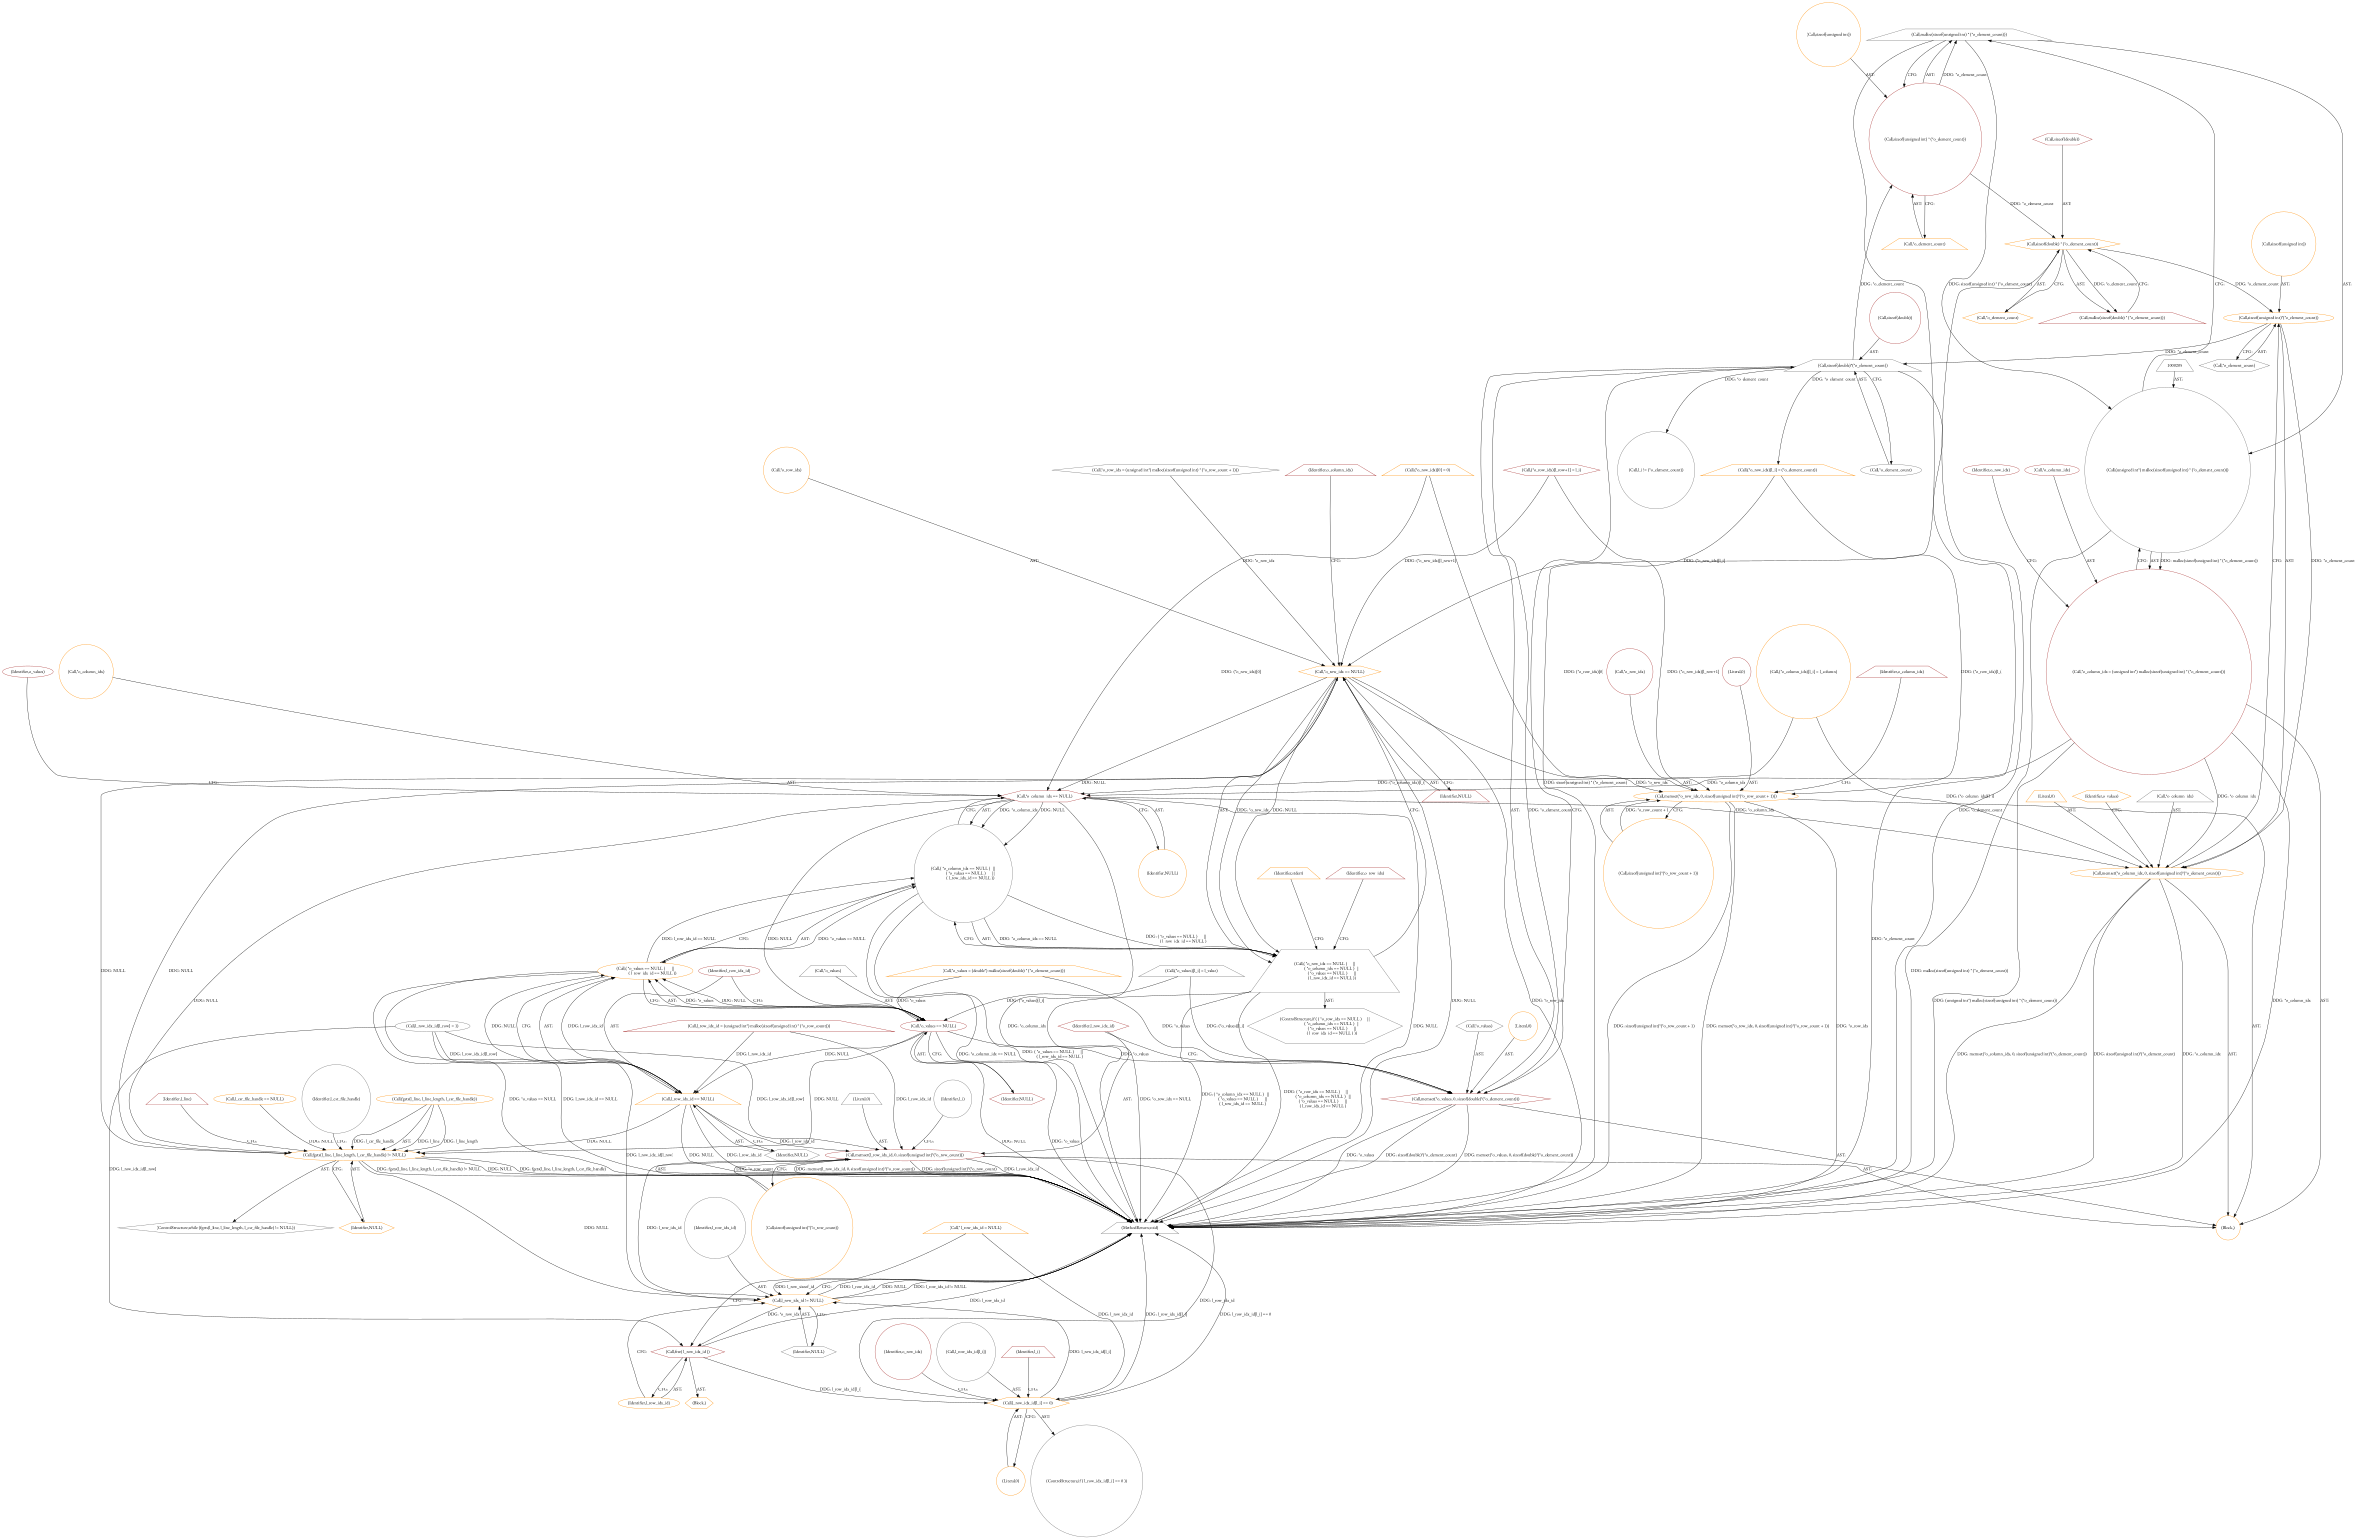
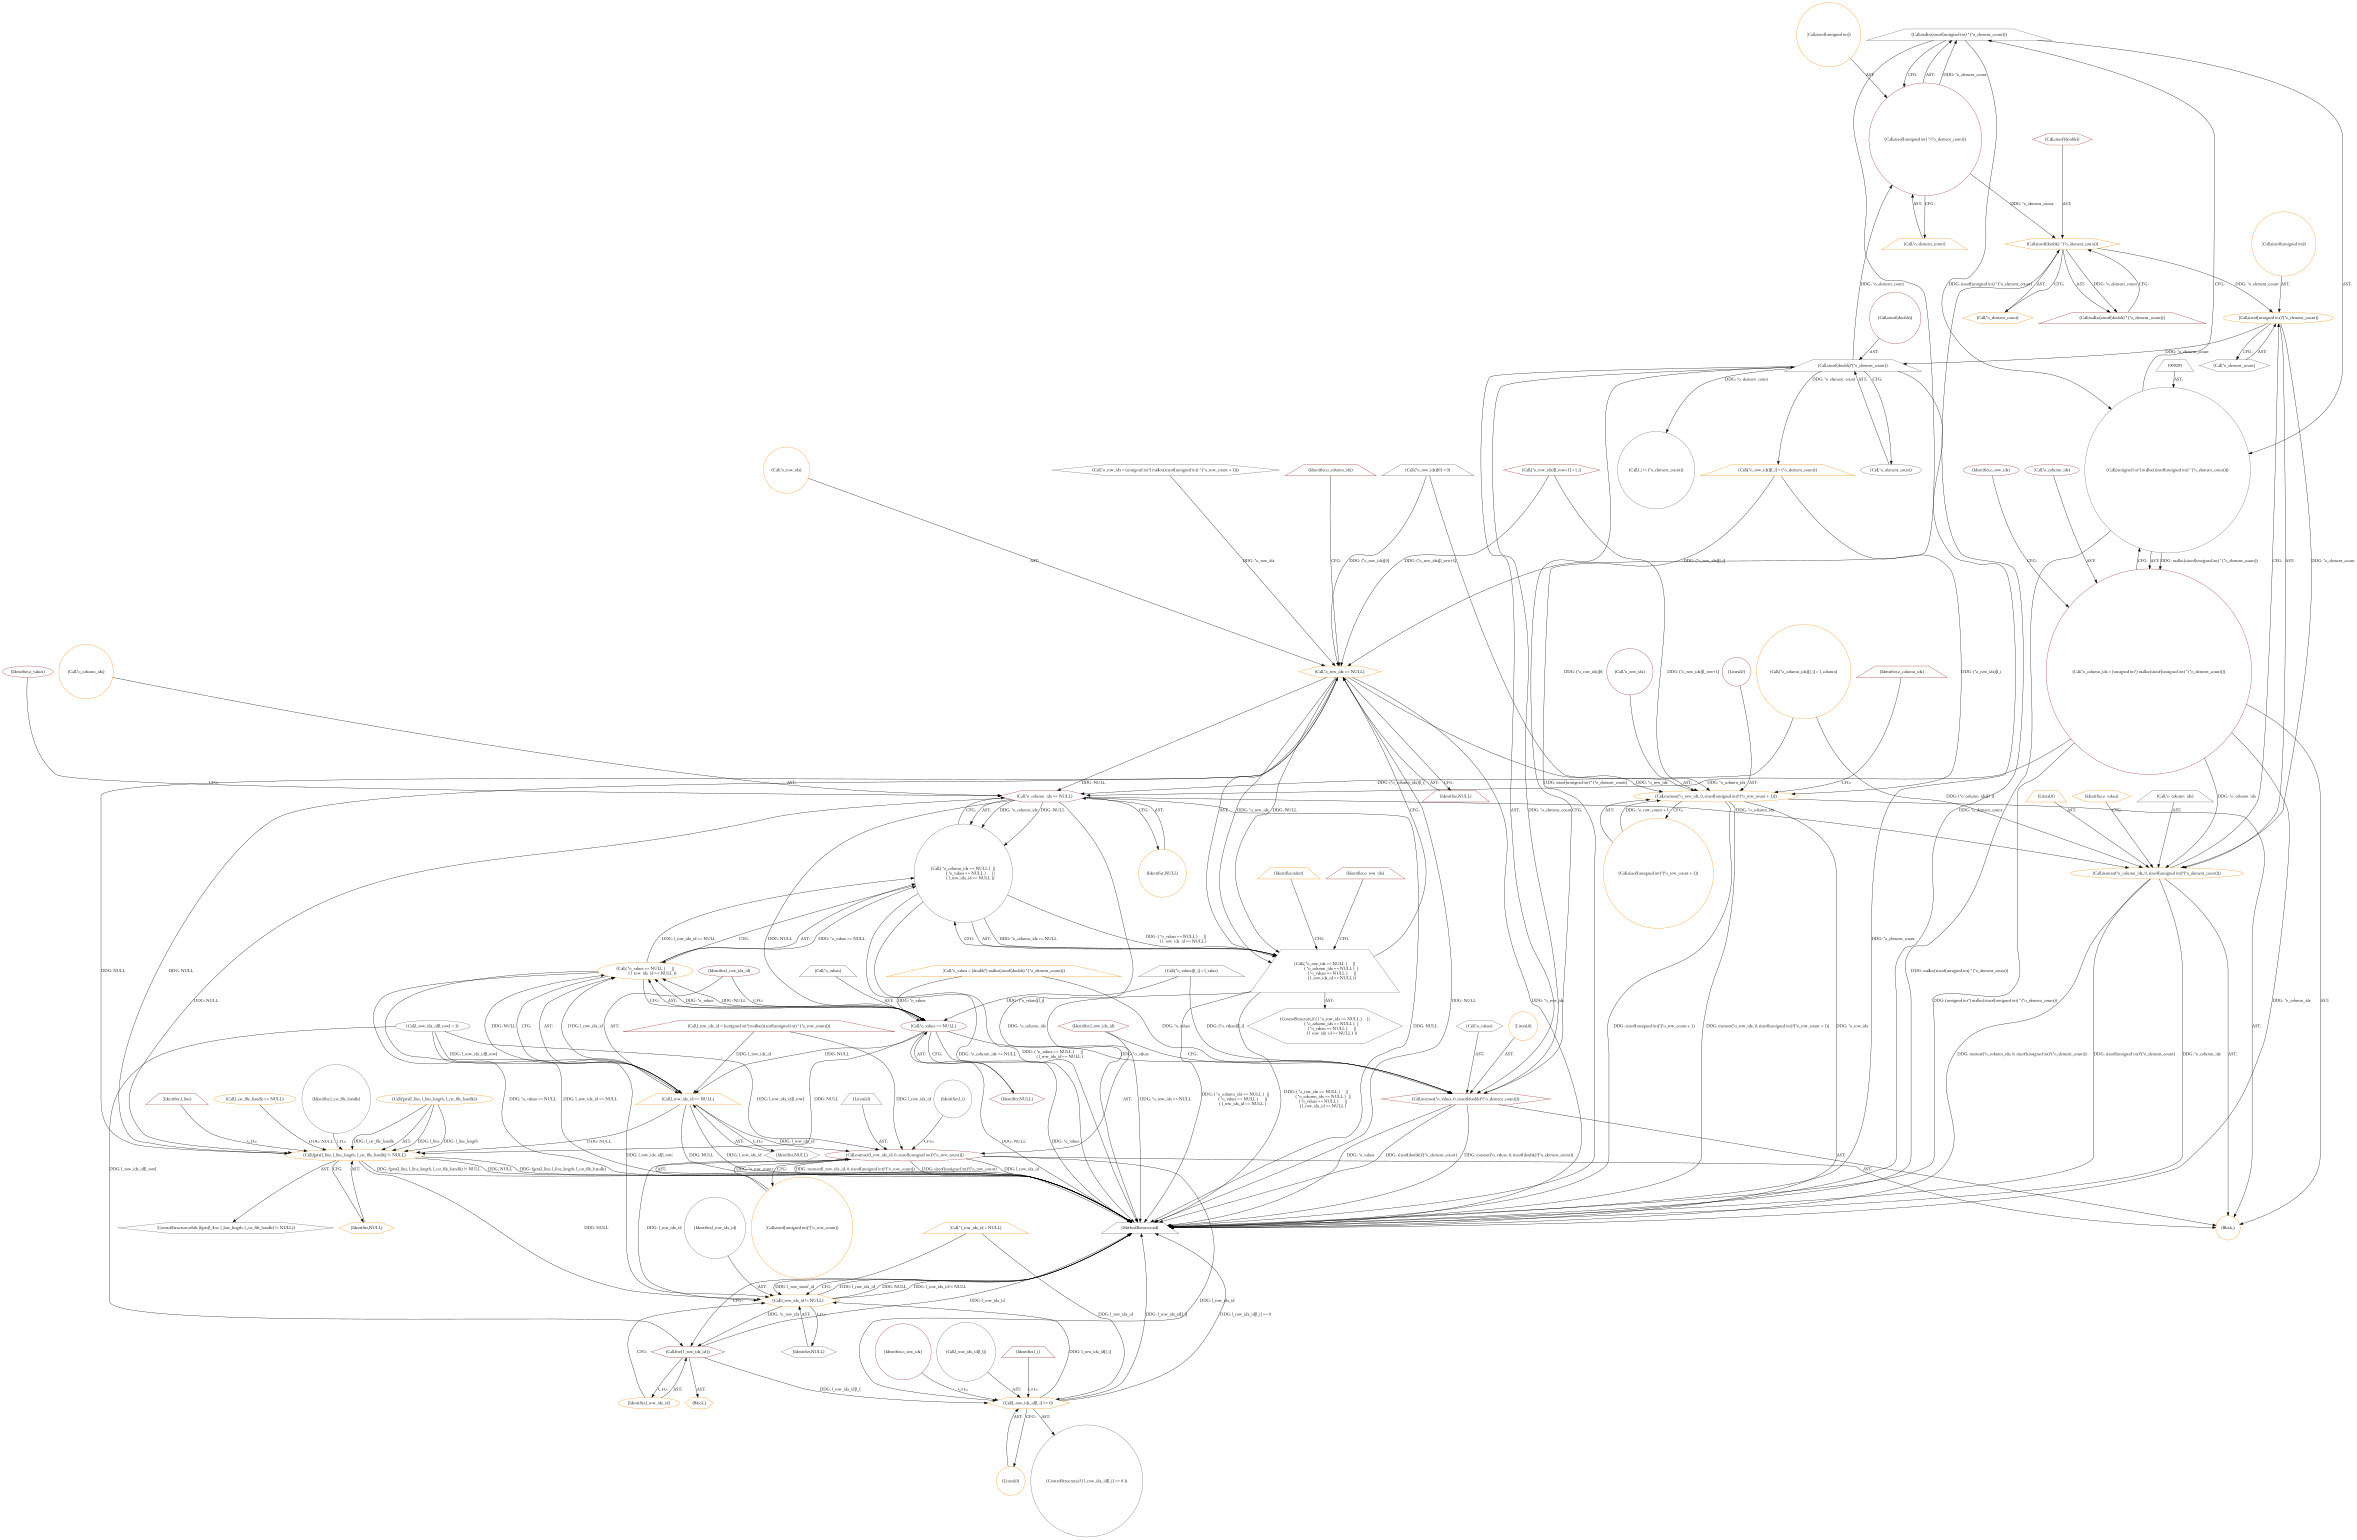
(1428, 470) -> (1428, 470)
(1210, 578) -> (1355, 555)
